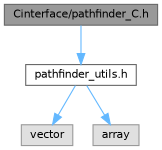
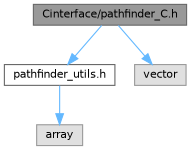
(67, 100) -> (132, 41)
